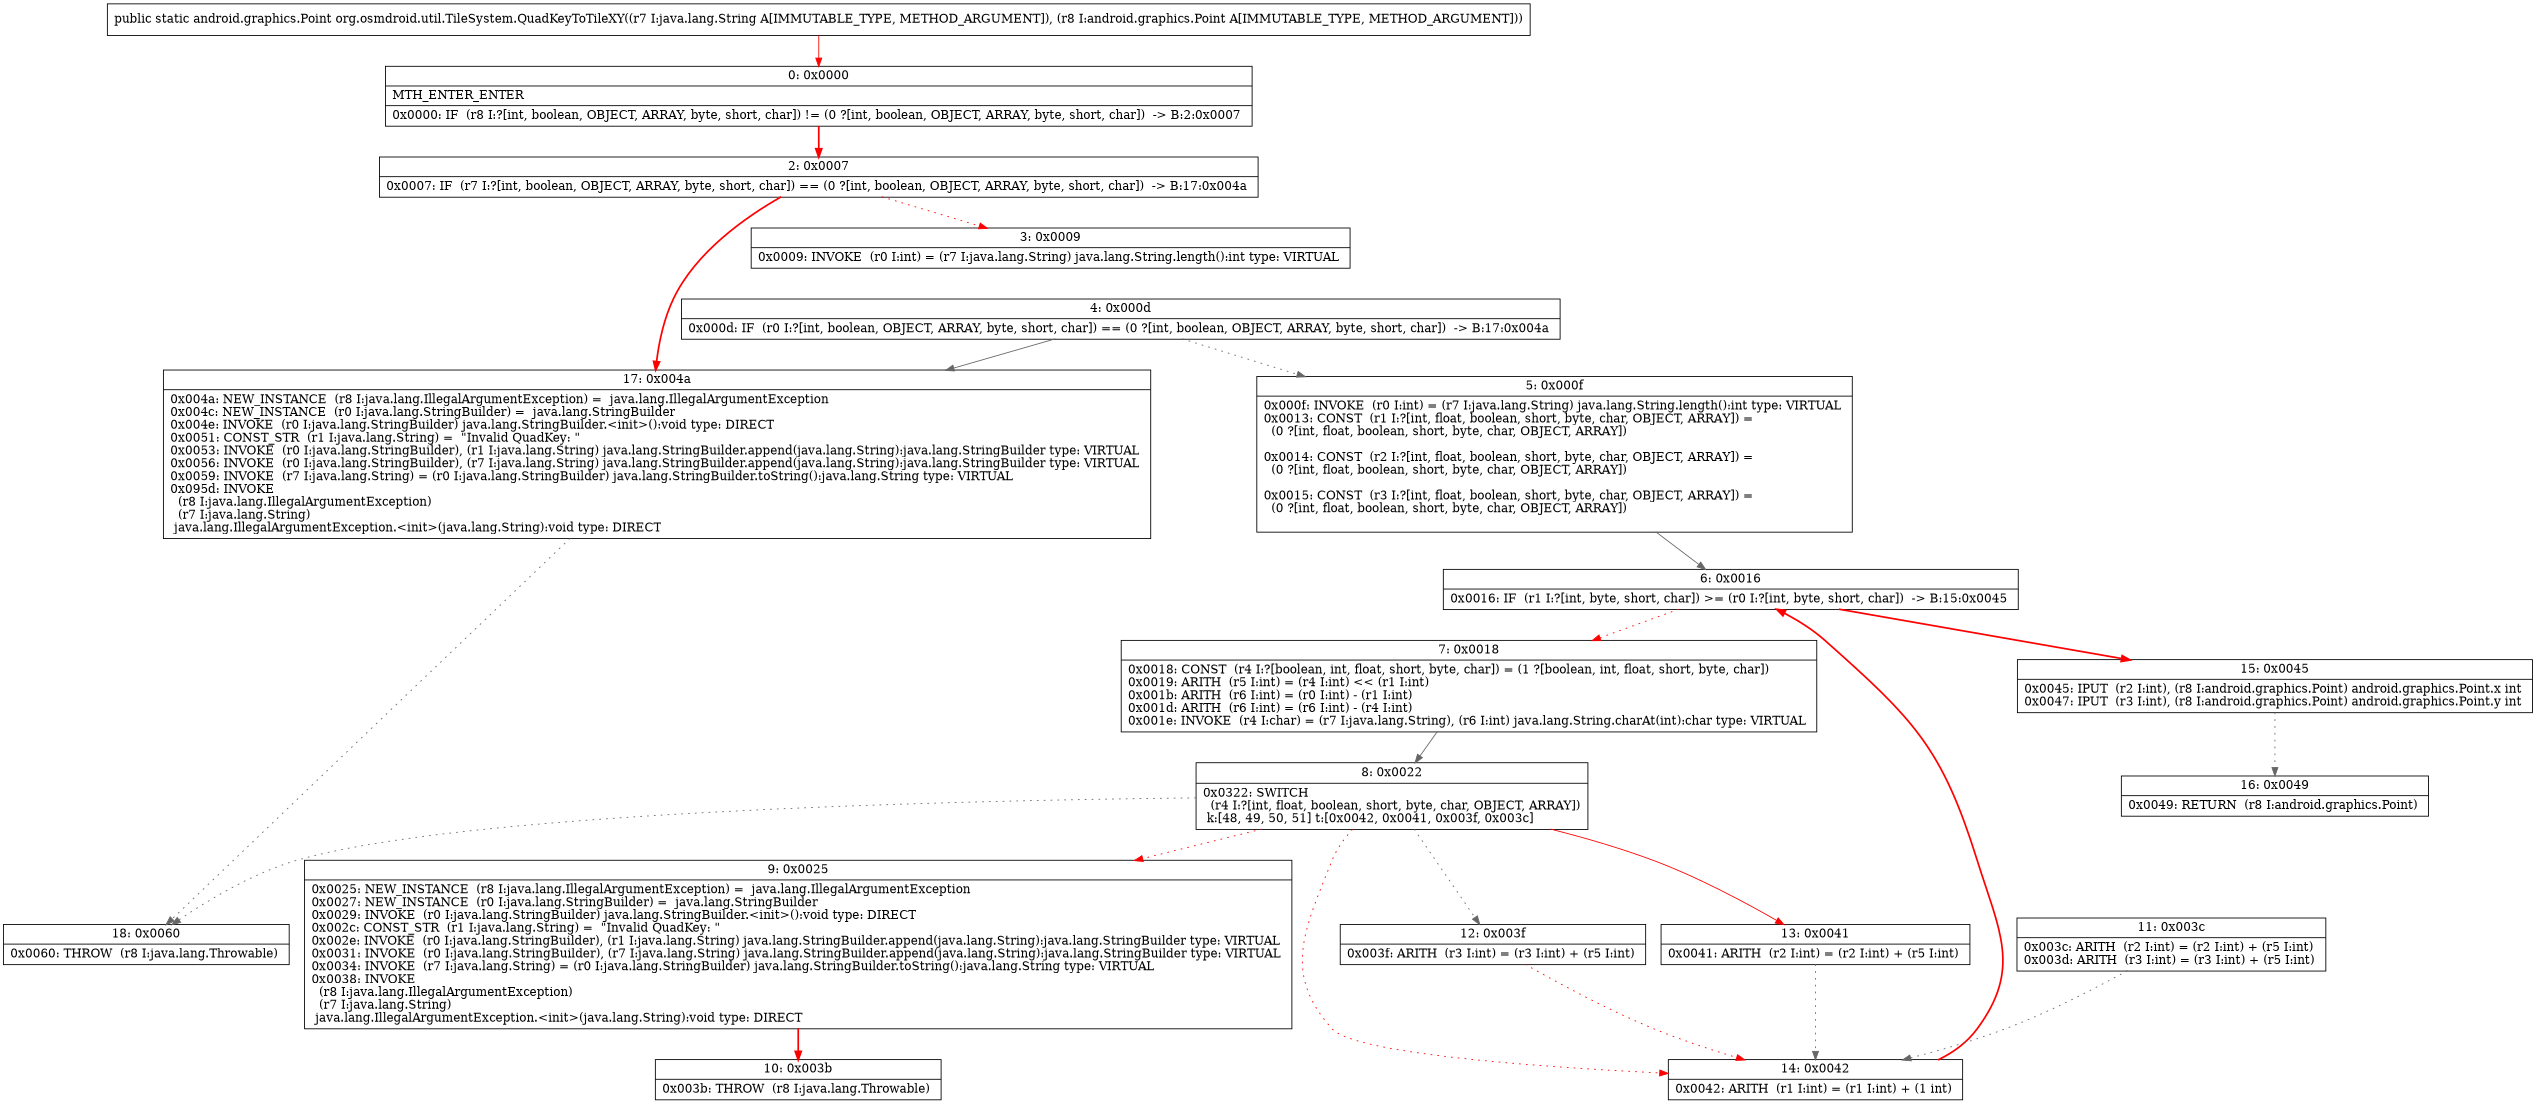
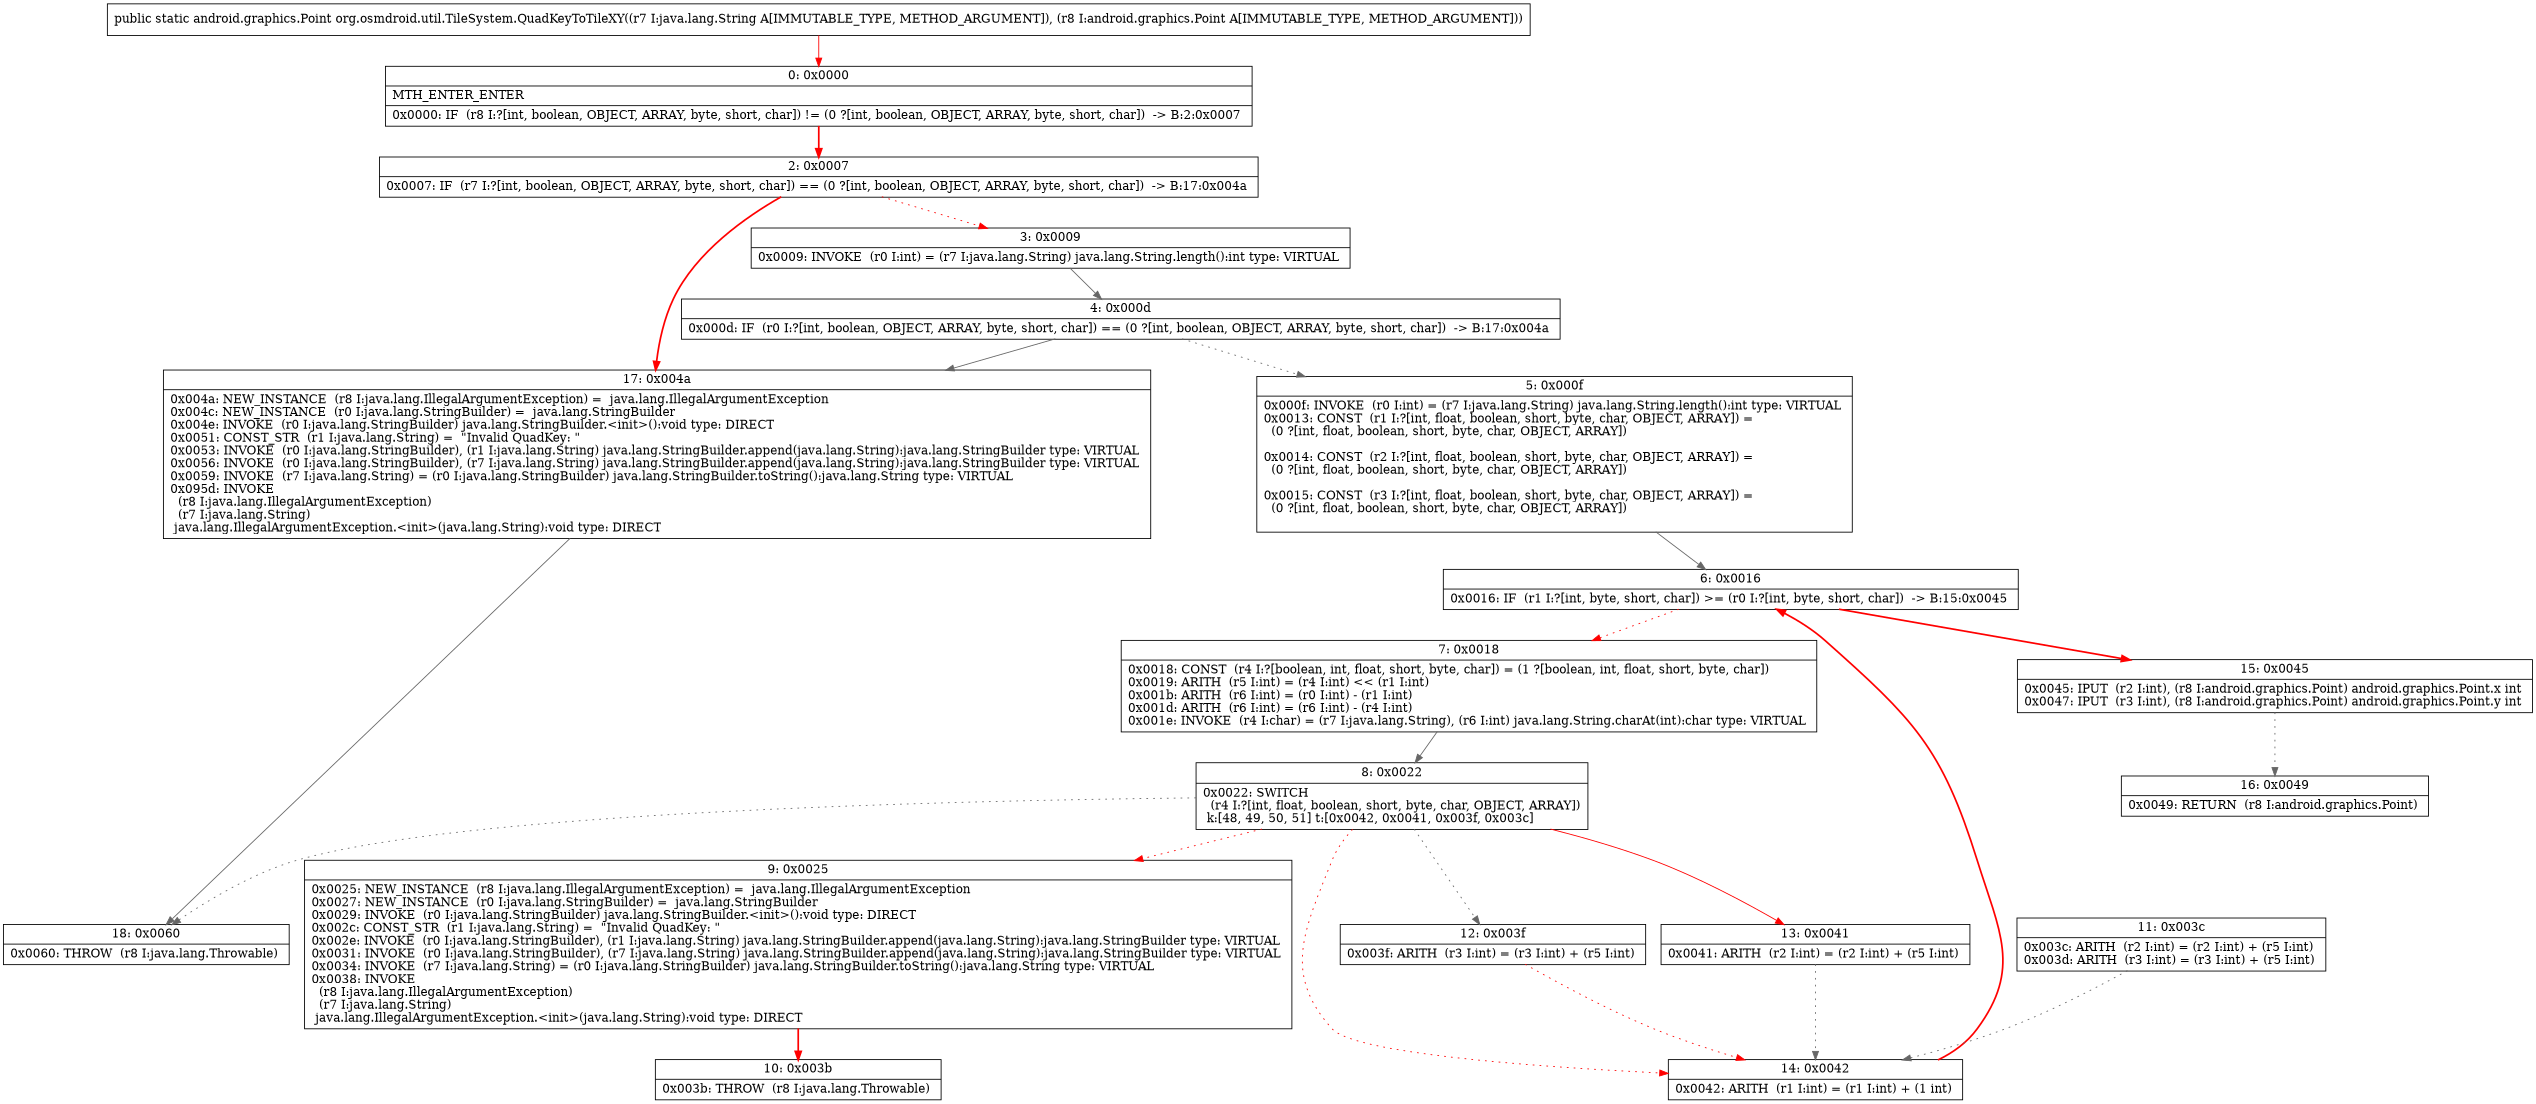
none -> (1083, 281)
(371, 729) -> (371, 729)
(1260, 793) -> (1260, 793)
